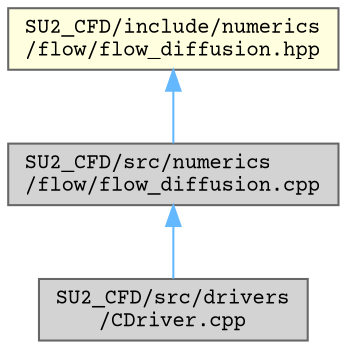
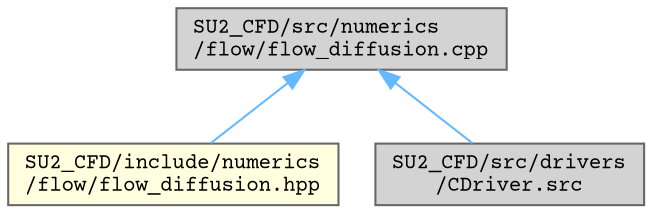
(173, 117) -> (249, 113)
(173, 310) -> (510, 174)
